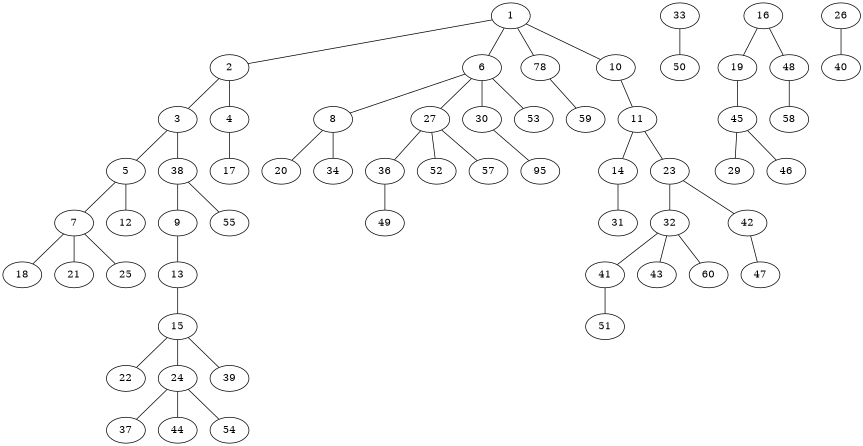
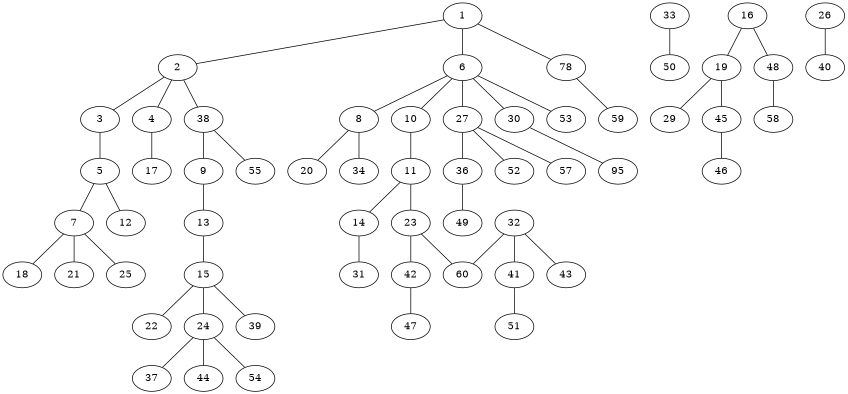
(563, 42) -> (437, 93)
(178, 145) -> (191, 94)
(736, 145) -> (696, 93)
(670, 197) -> (437, 249)
